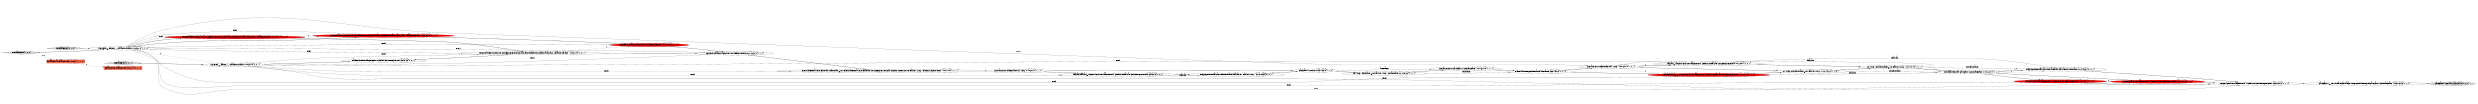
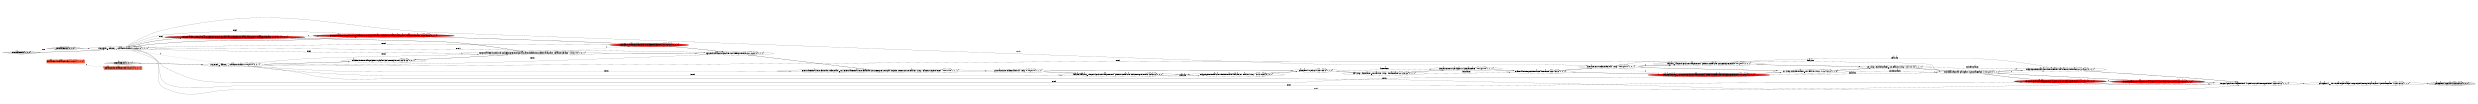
(42, 57) -> (43, 51)
